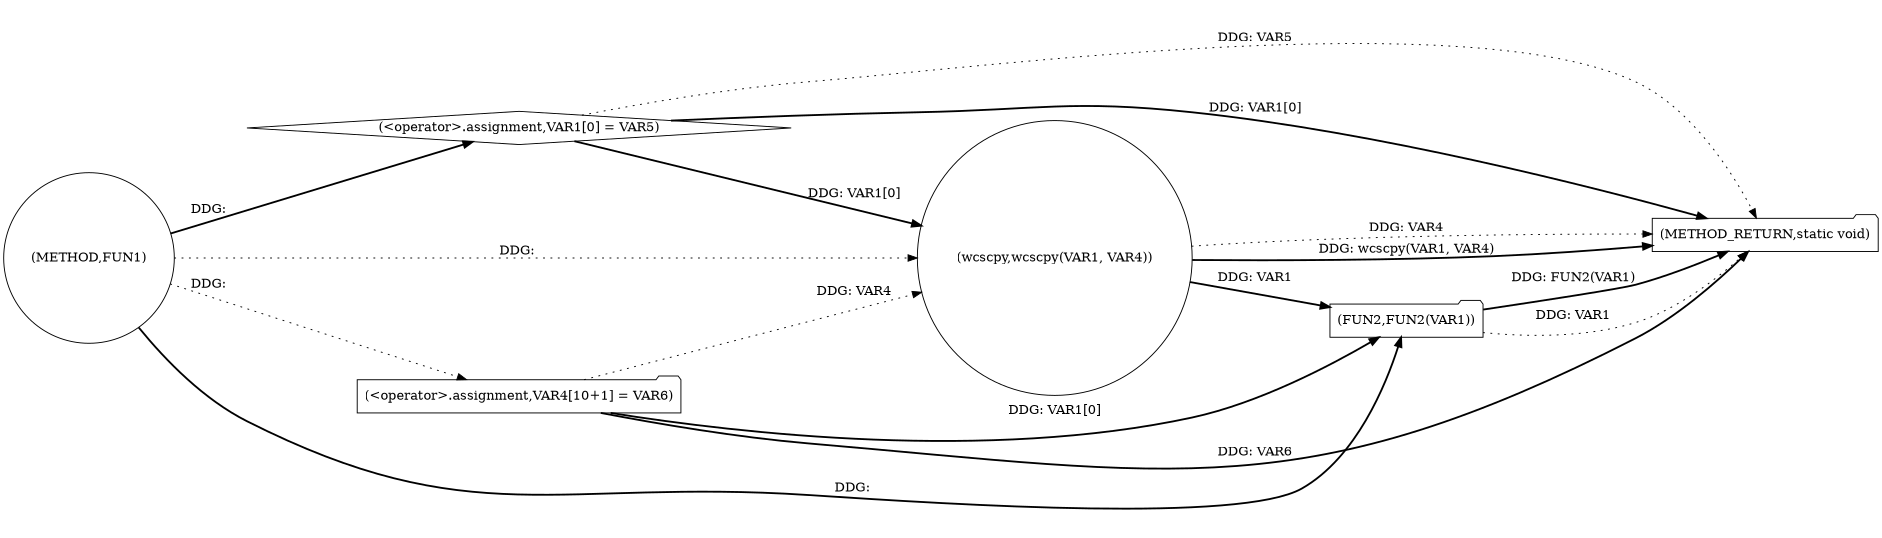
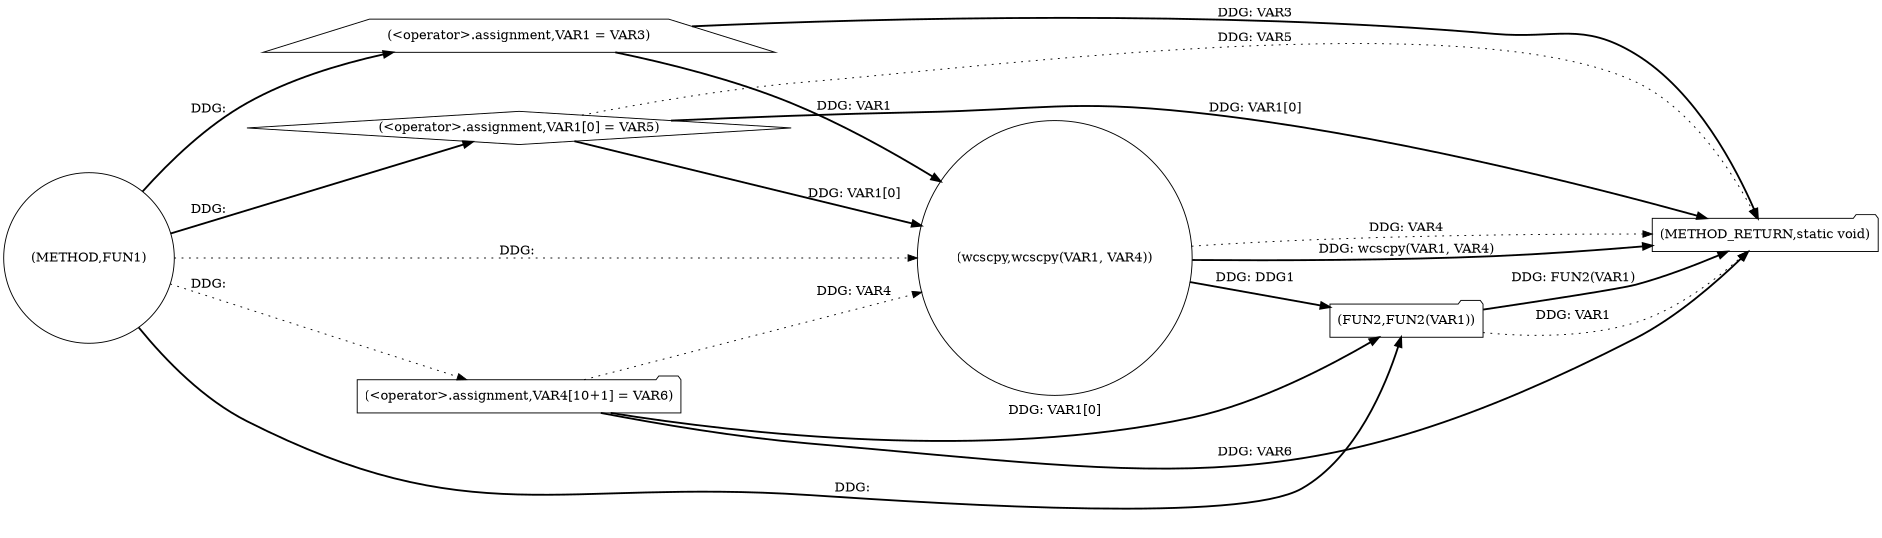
none -> (519, 36)
(1255, 278) -> (1255, 278)
